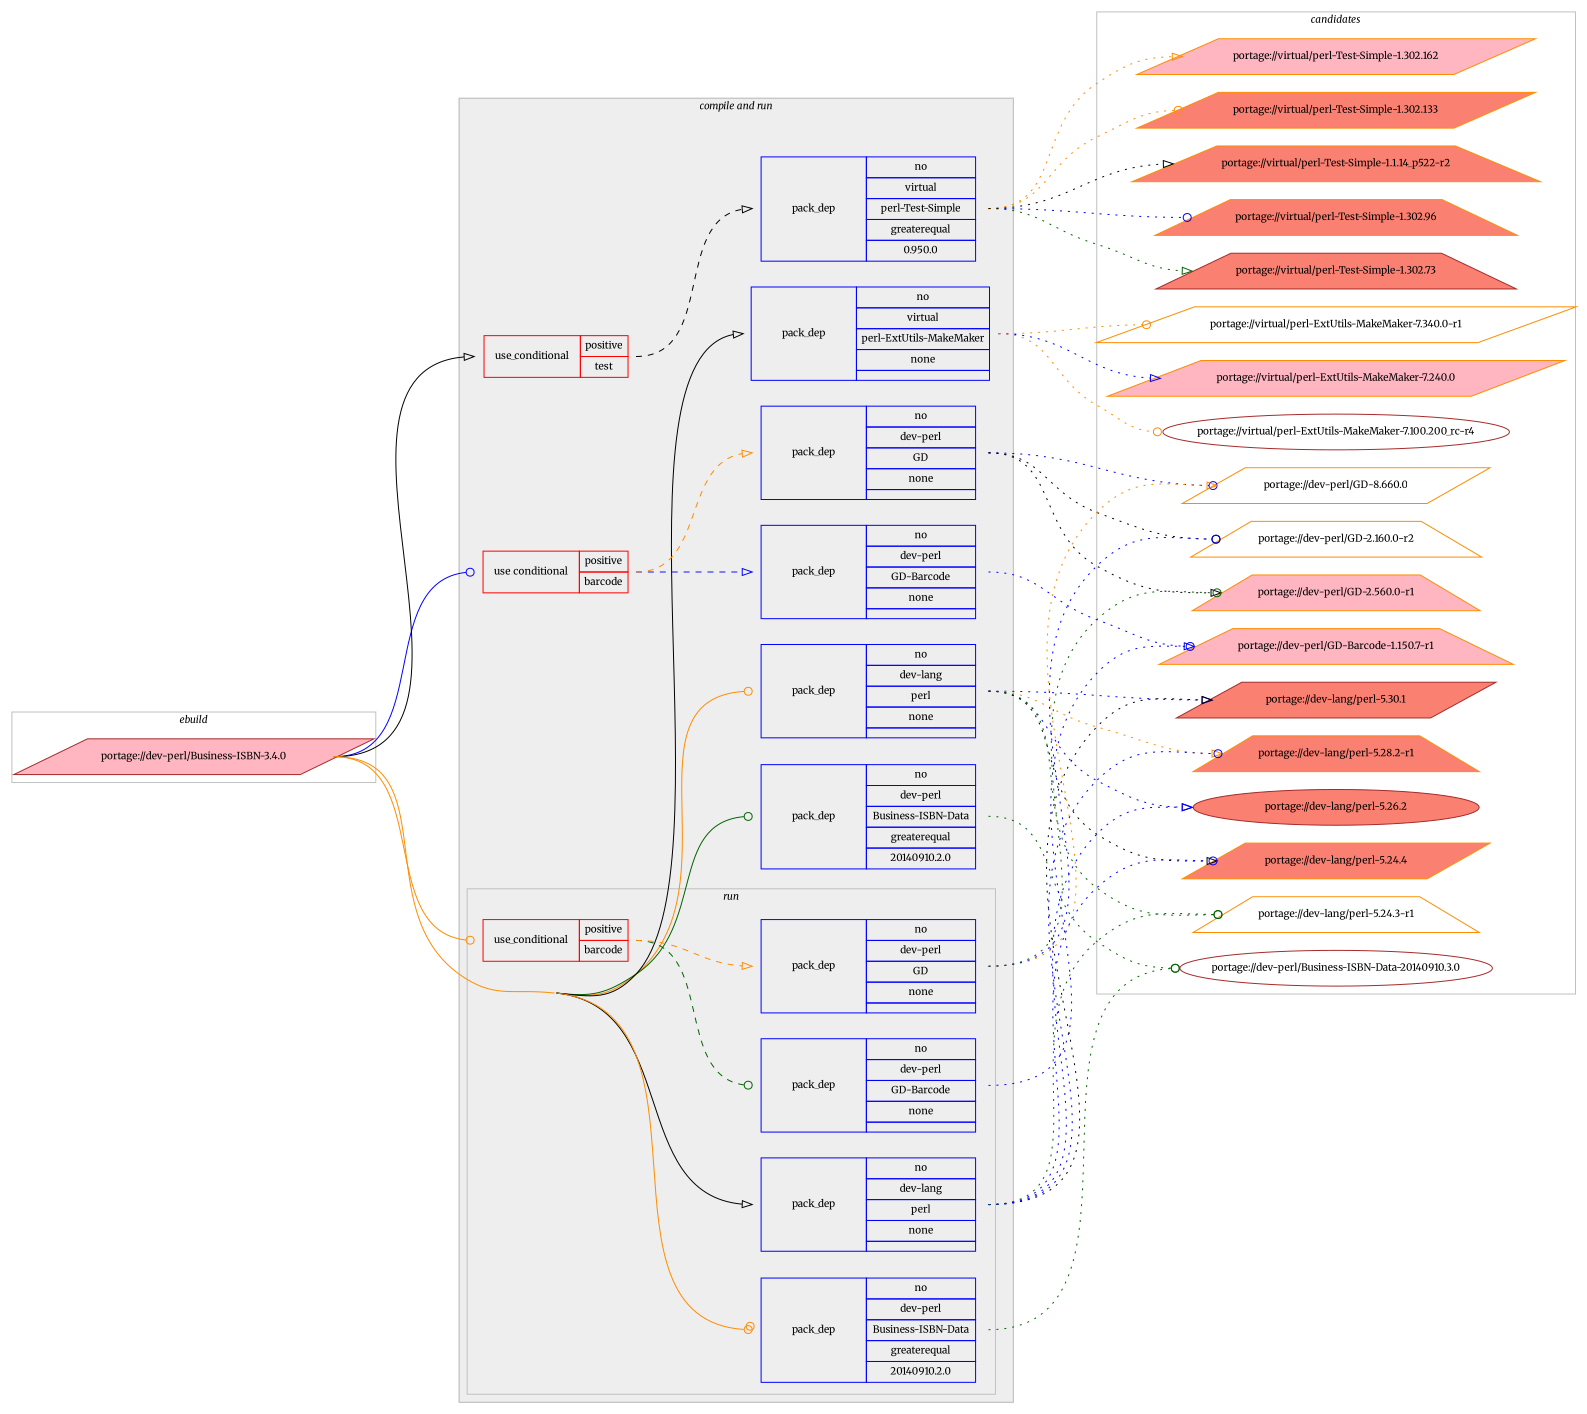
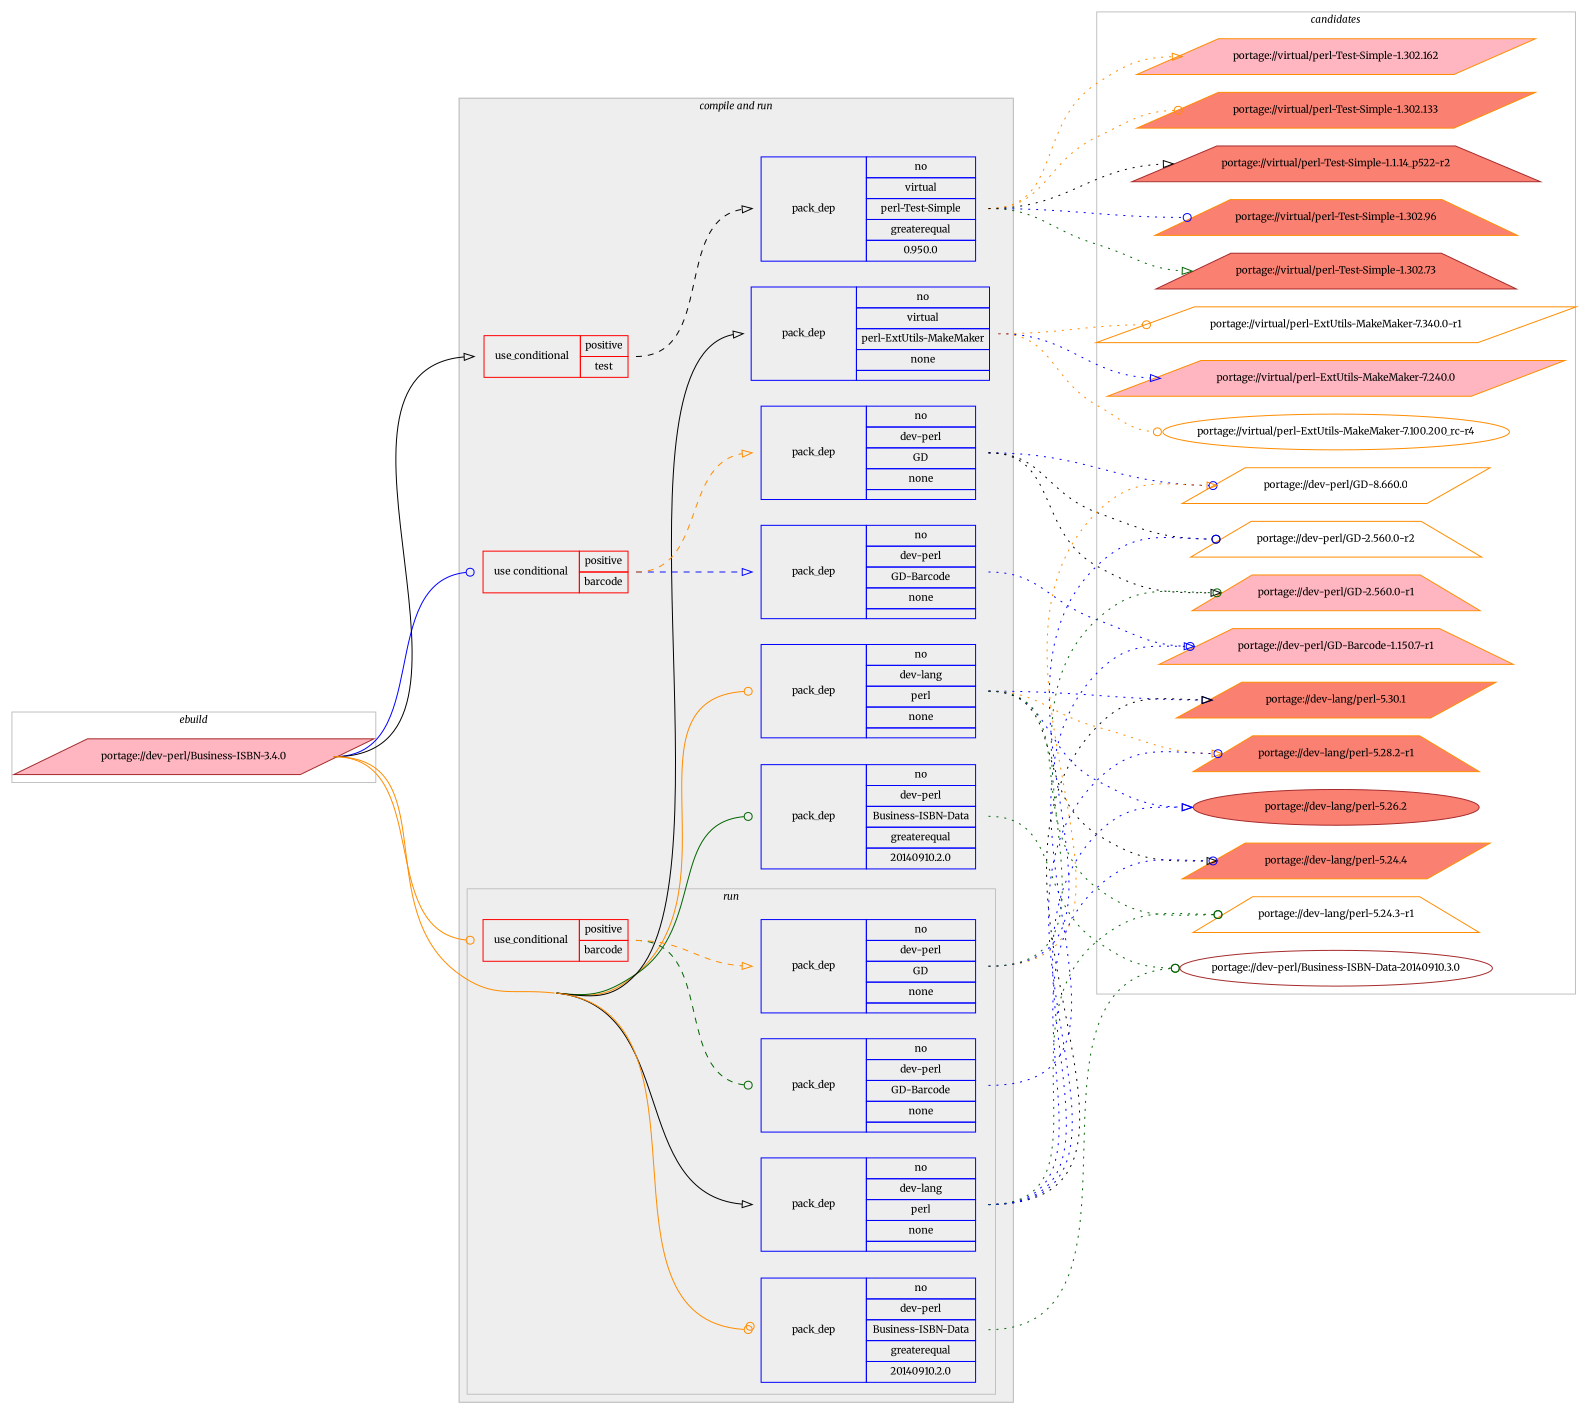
(1336, 164) -> (1336, 164)
(1336, 432) -> (1336, 432)
(1336, 539) -> (1336, 539)
(1336, 700) -> (1336, 700)
